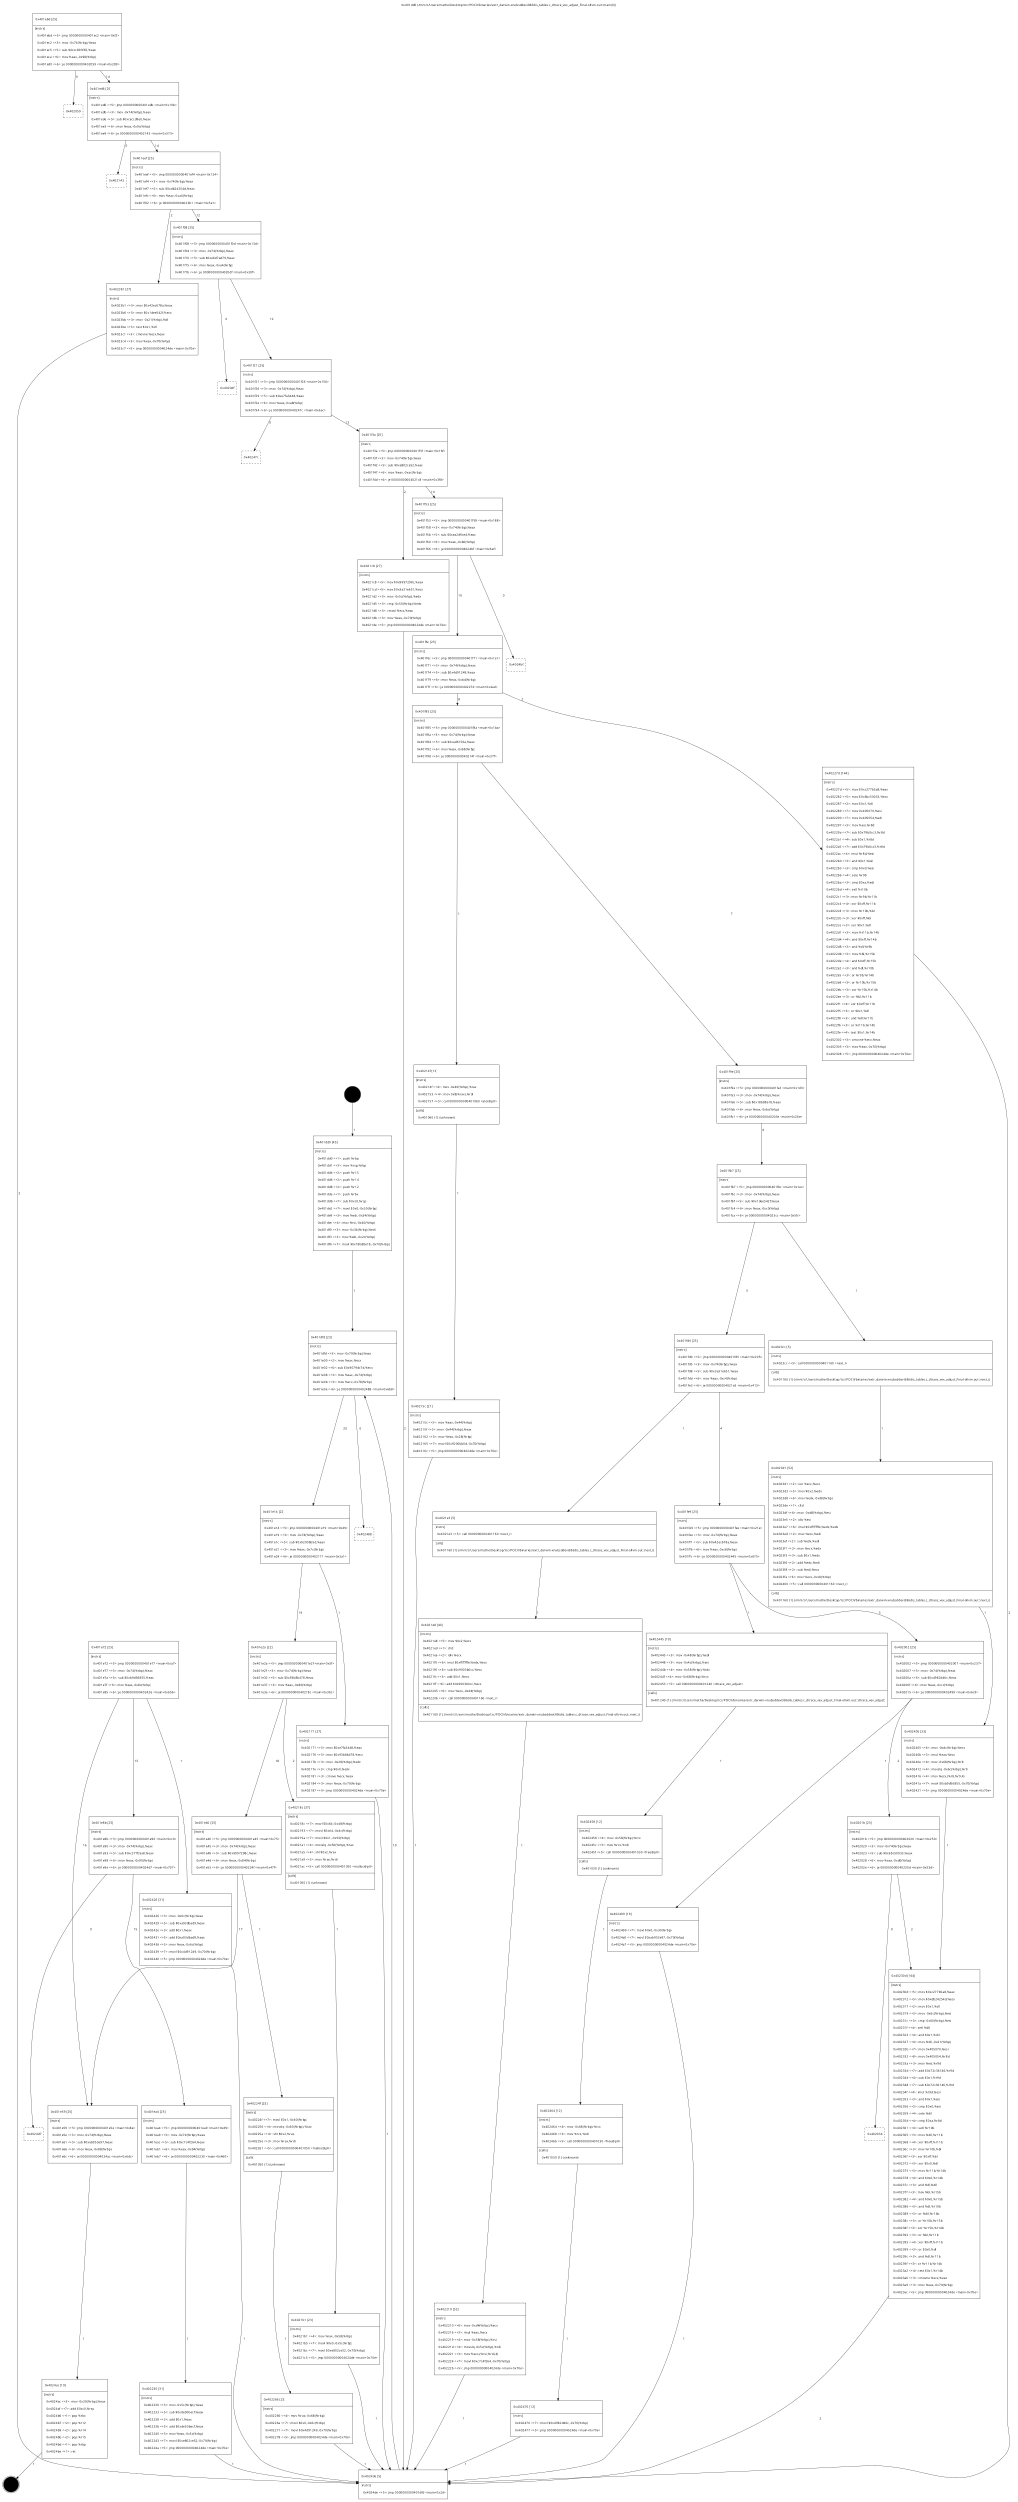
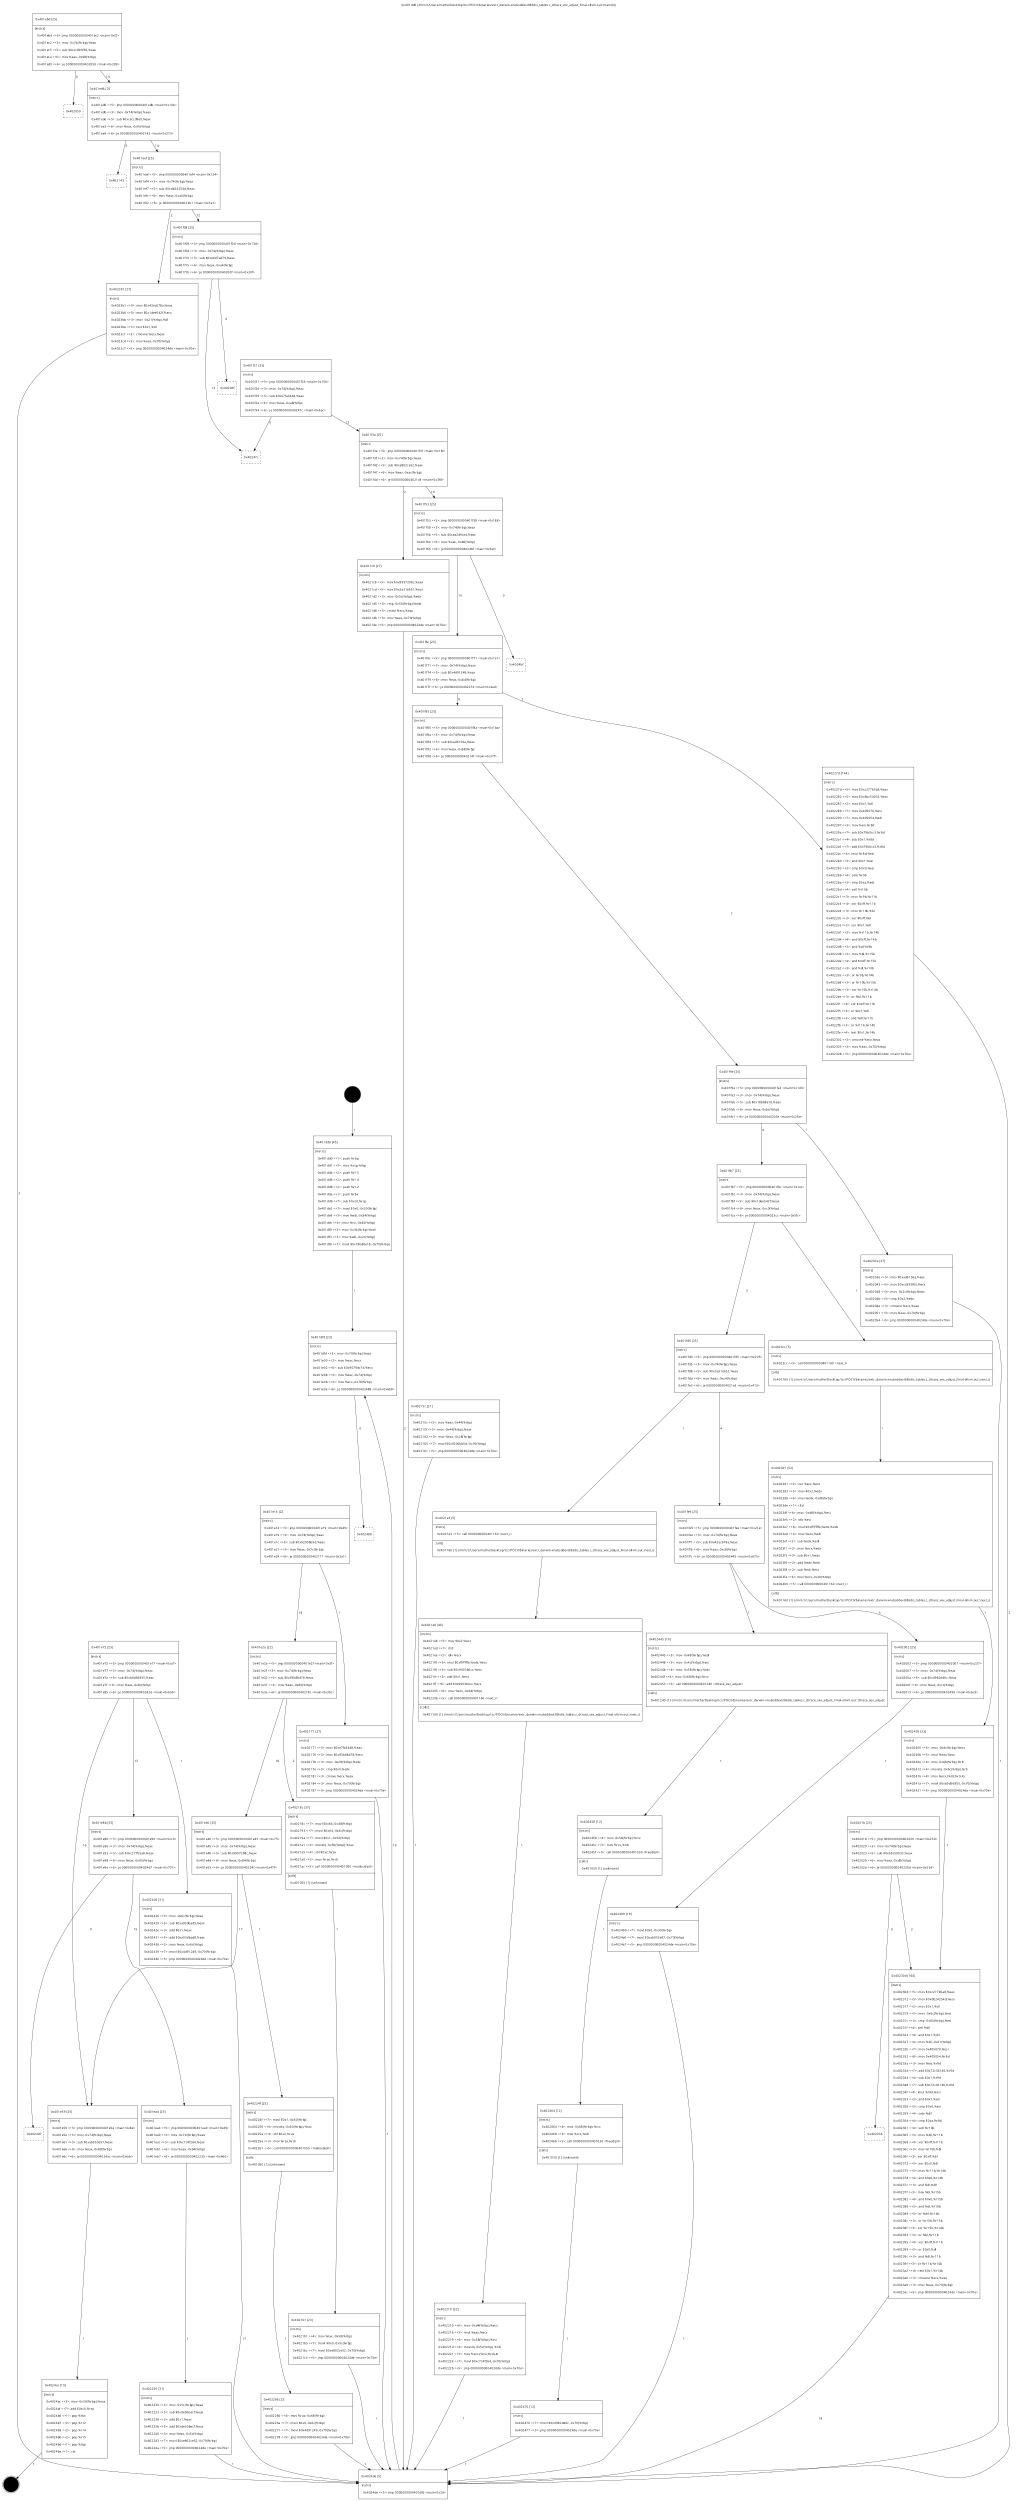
(250, 318) -> (206, 370)
(456, 1094) -> none
none -> (907, 1291)
(329, 1449) -> none
(890, 1754) -> none
(244, 2339) -> (244, 2339)
(820, 2419) -> (820, 2419)
